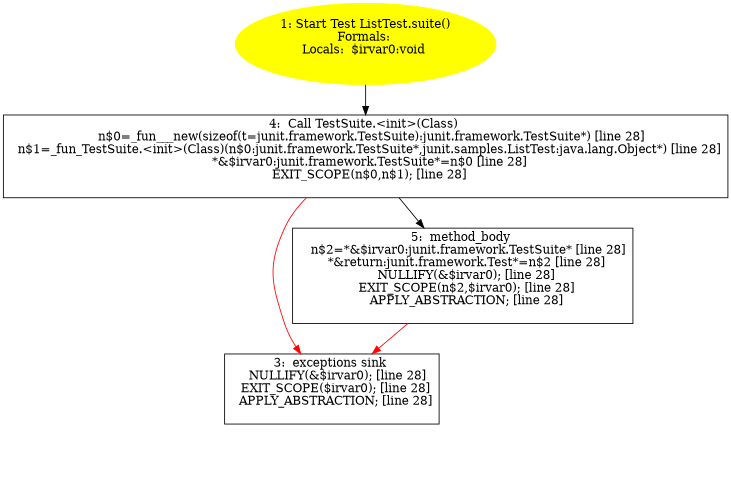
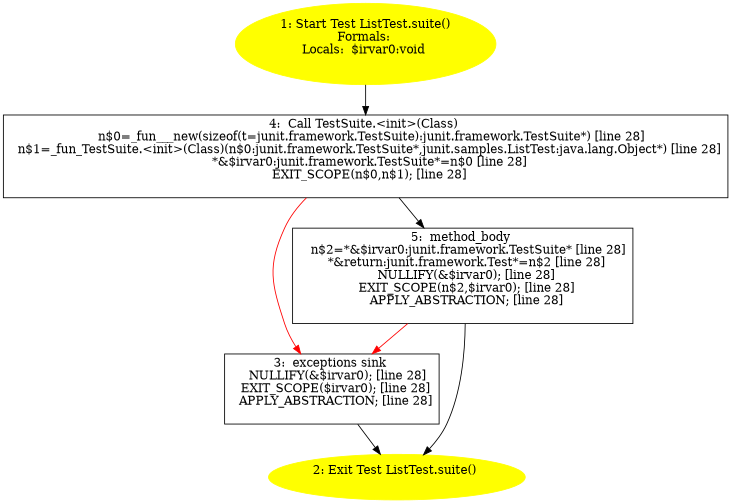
none -> (397, 477)
